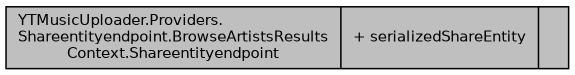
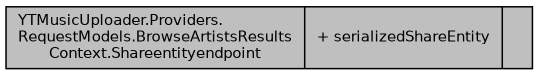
(173, 37) -> (155, 37)
